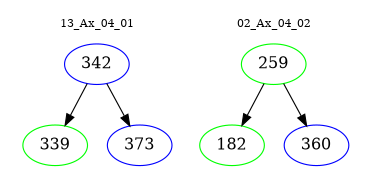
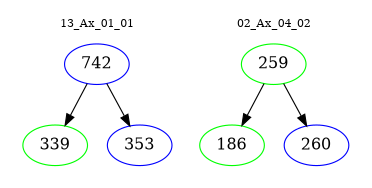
(97, 24) -> (97, 24)
(97, 64) -> (97, 64)
(140, 145) -> (140, 145)
(232, 145) -> (232, 145)
(317, 145) -> (317, 145)
